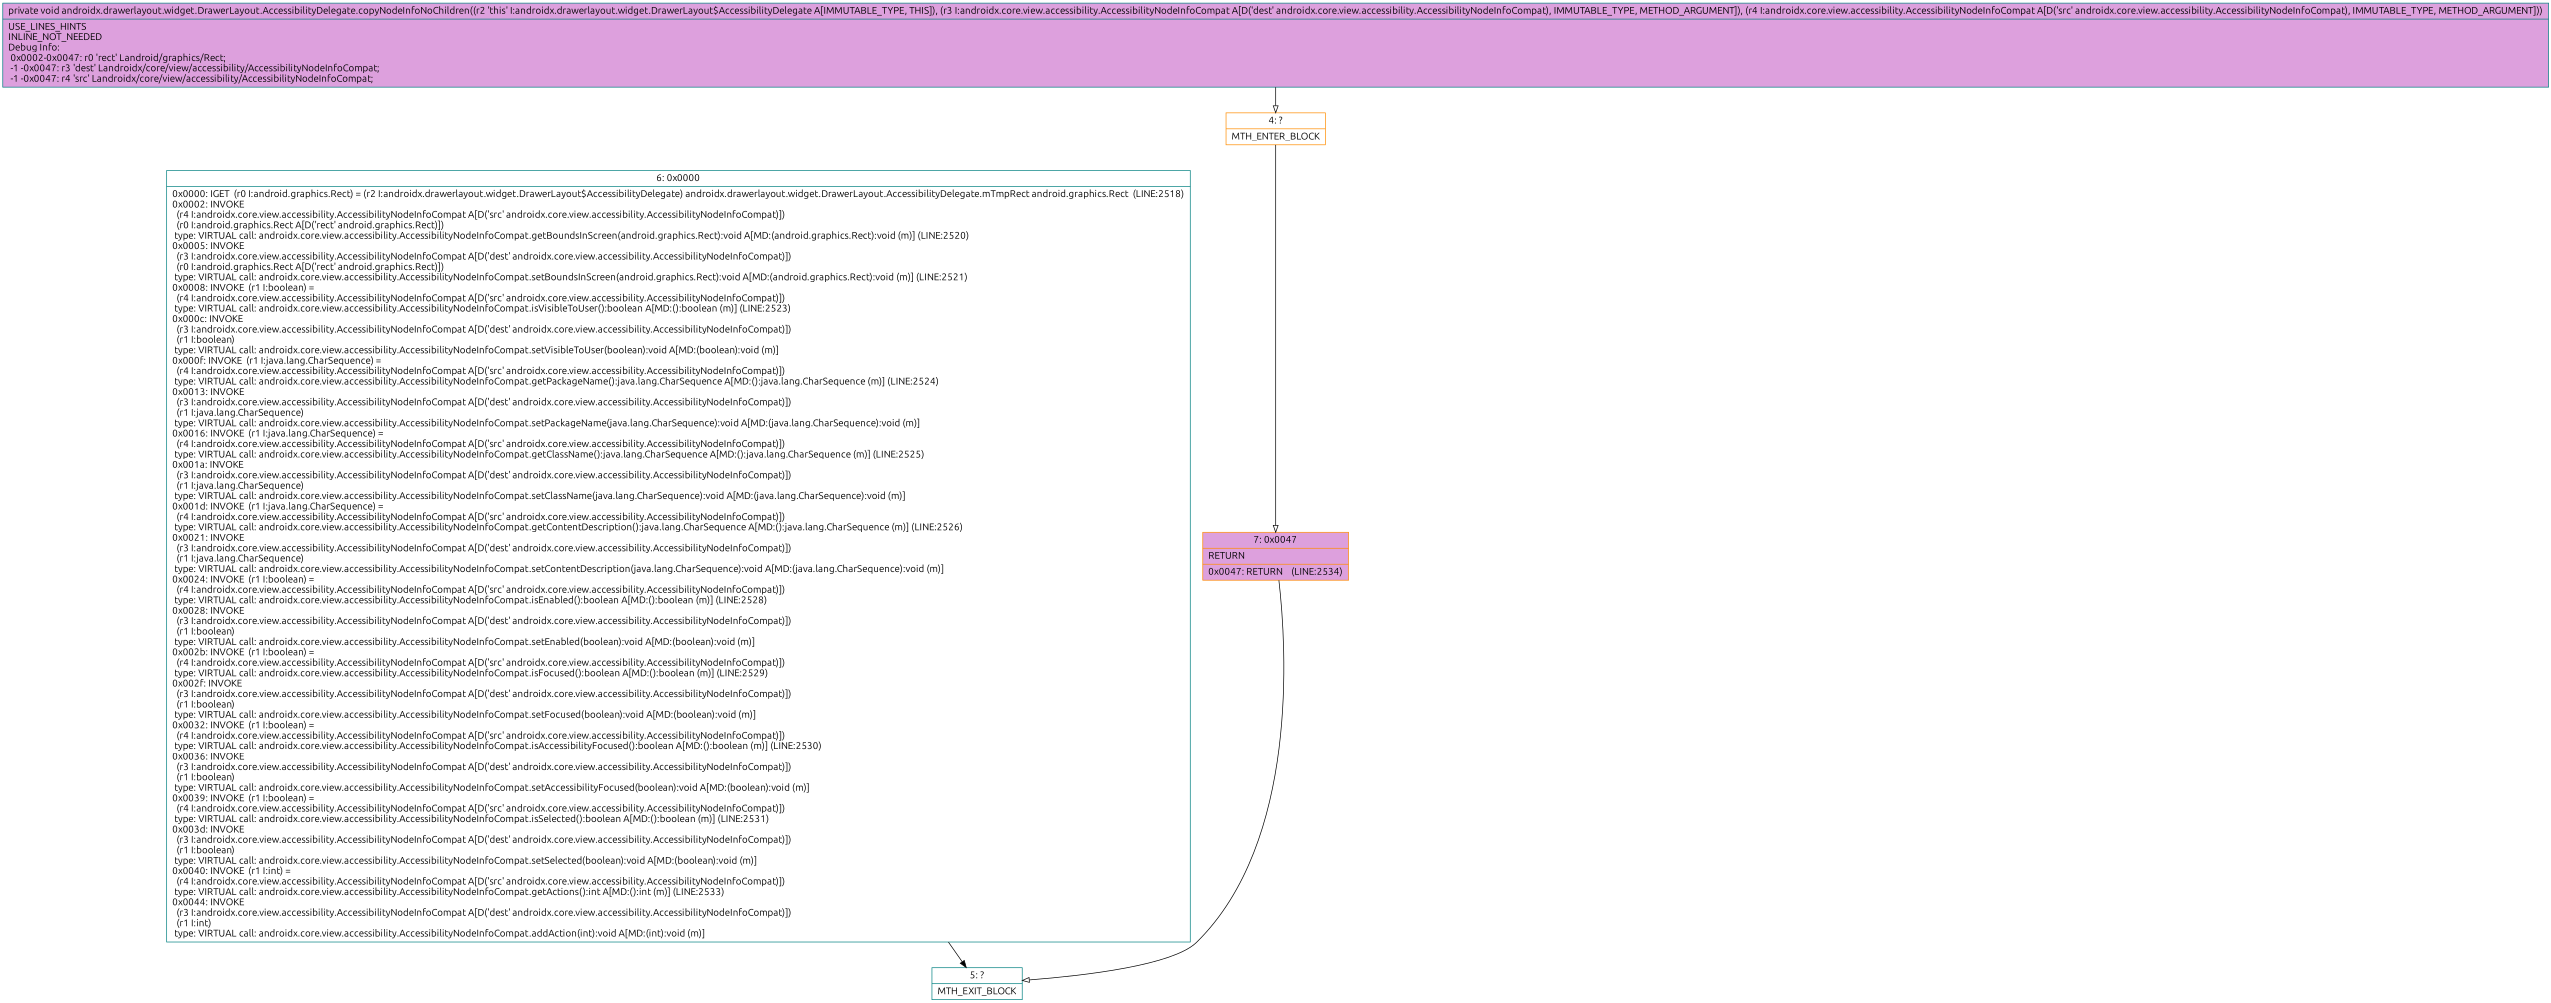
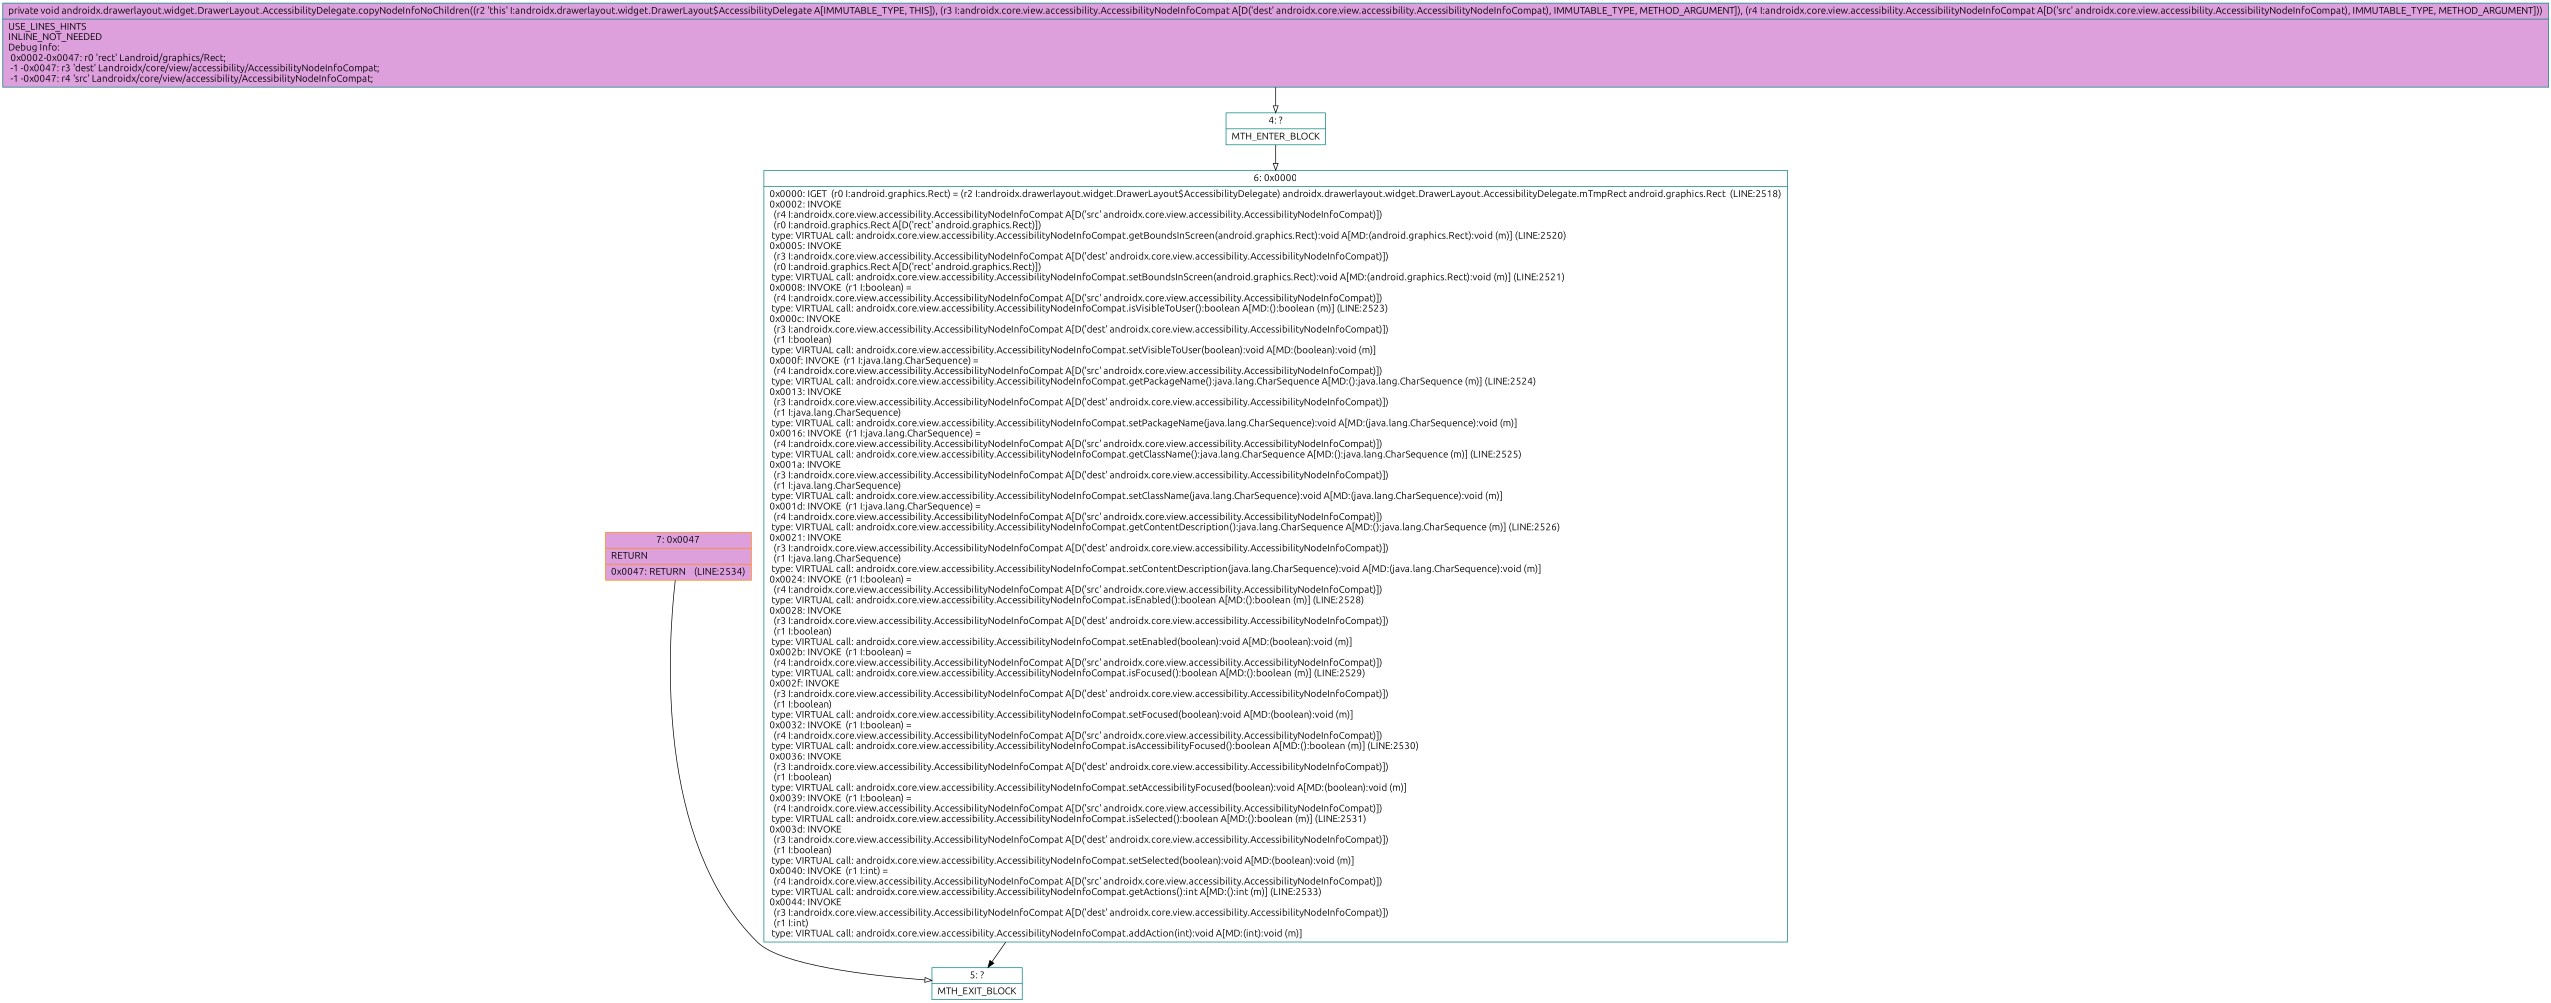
(1276, 129) -> (1276, 129)
(1276, 335) -> (1276, 154)
